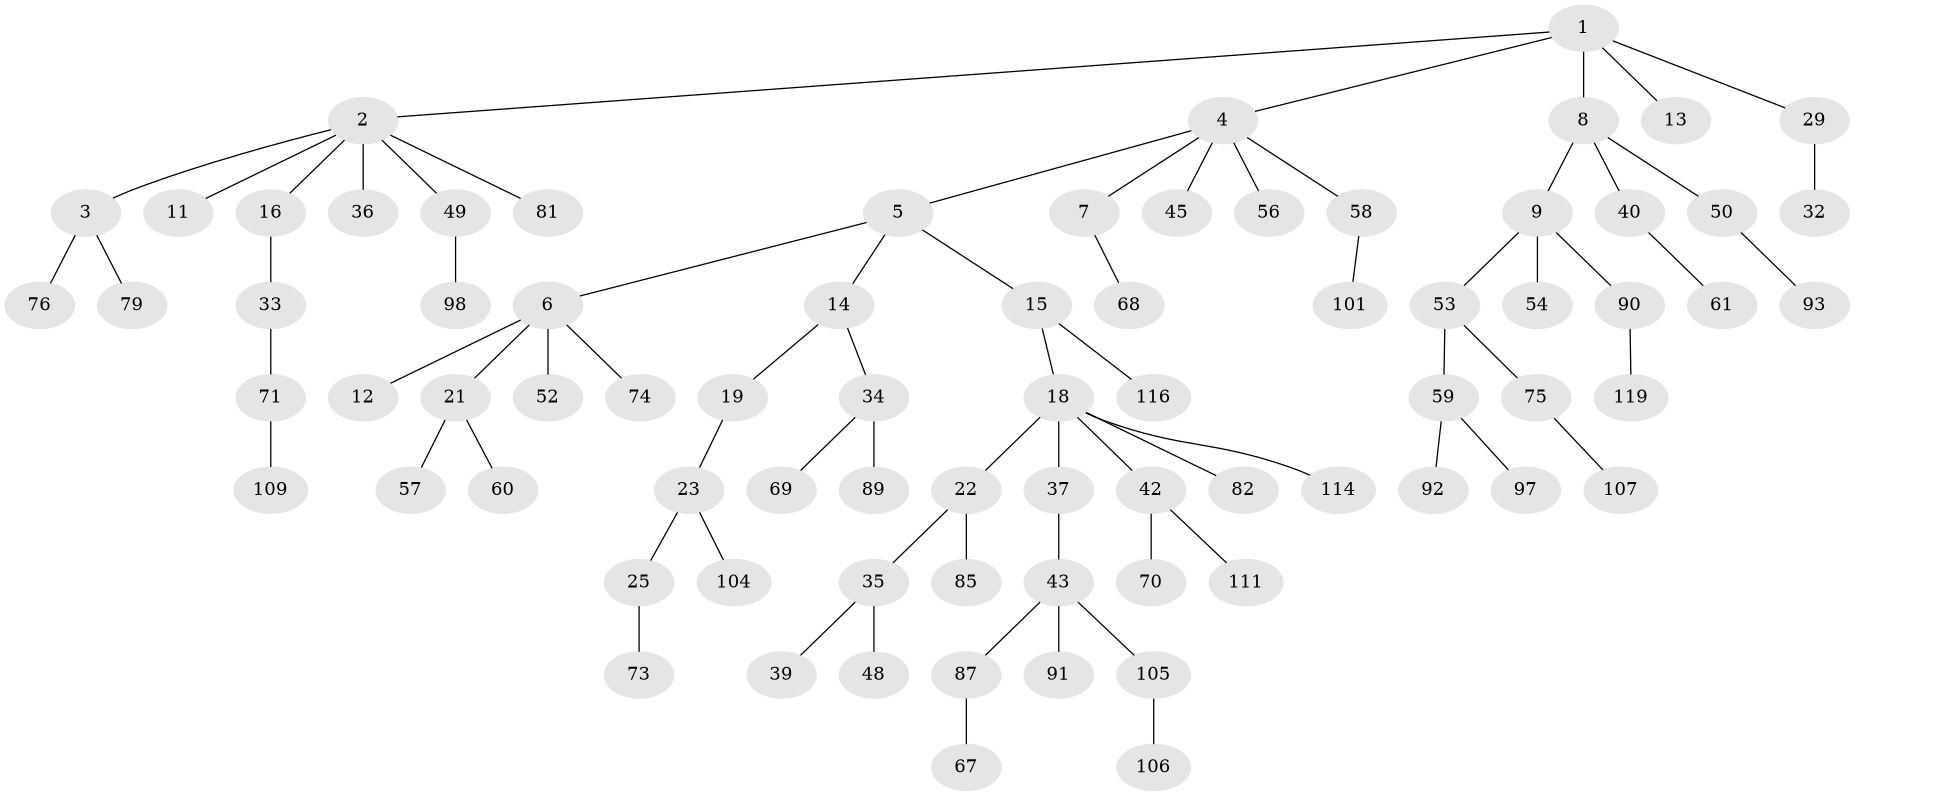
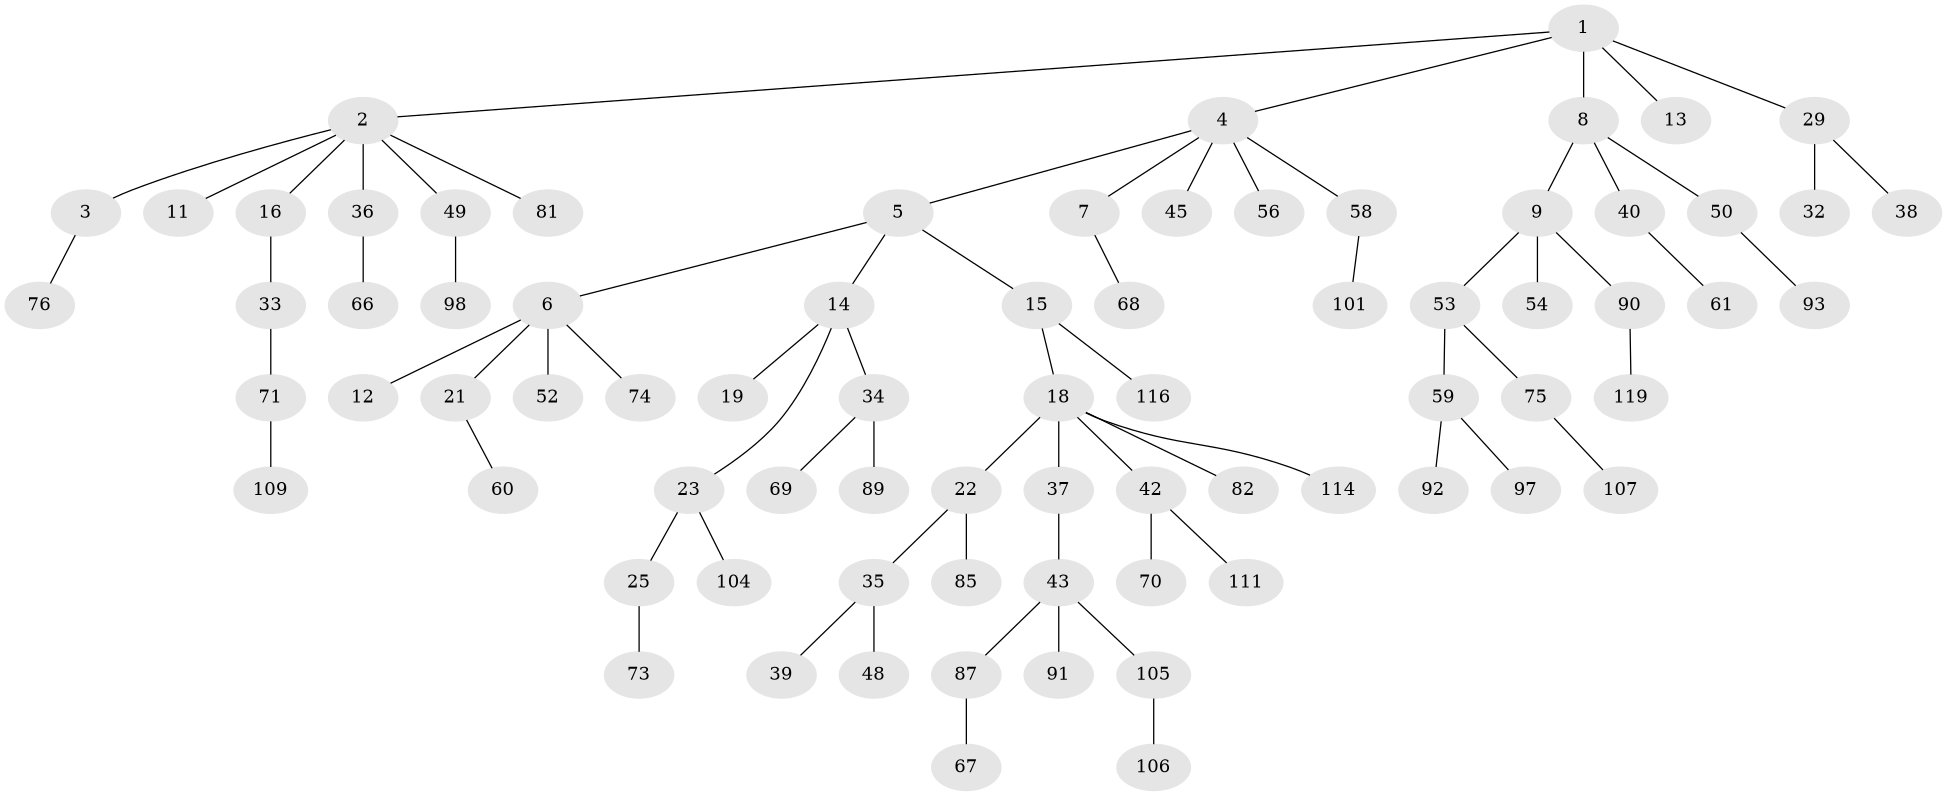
none -> (1907, 213)
(132, 305) -> none
none -> (363, 305)
(711, 444) -> (786, 412)
(411, 490) -> none
